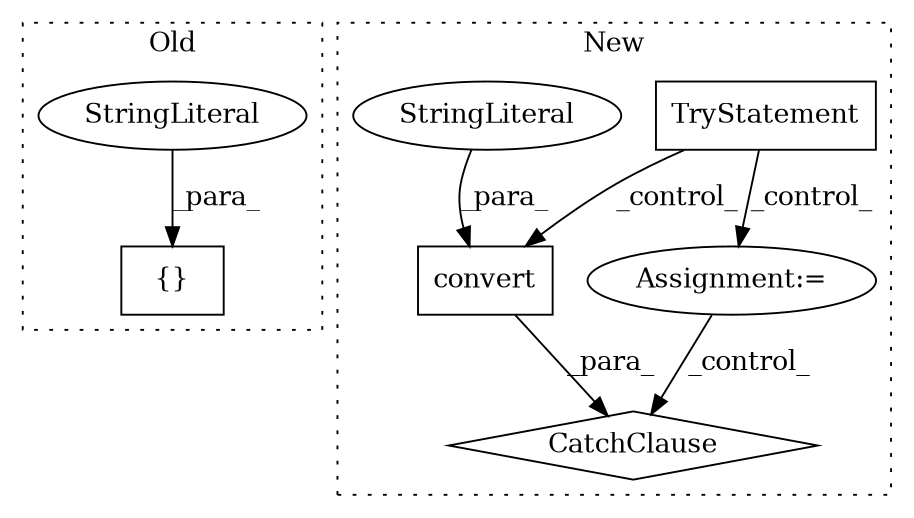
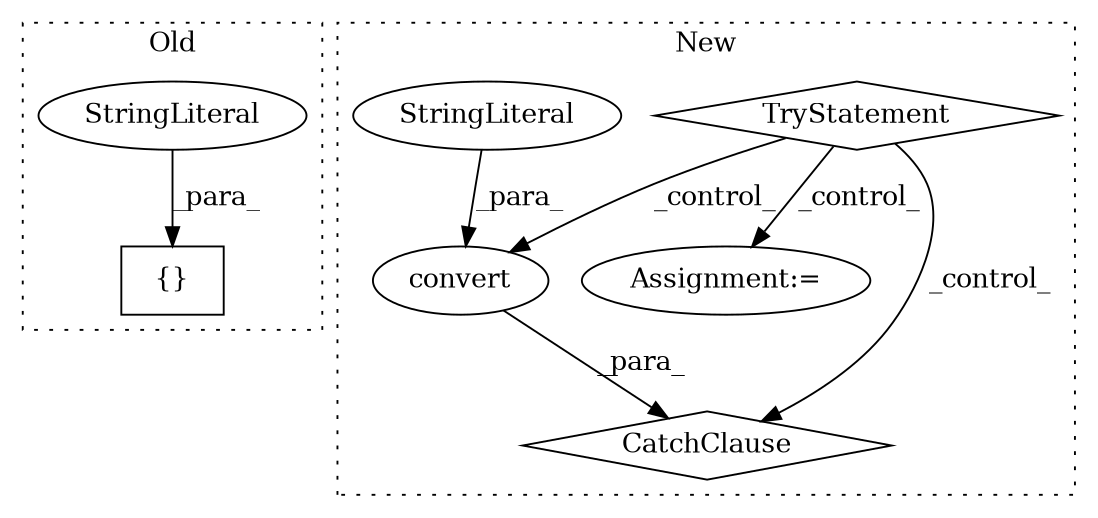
(766, 116) -> (857, 116)
(485, 281) -> (461, 281)
(686, 357) -> (907, 300)
